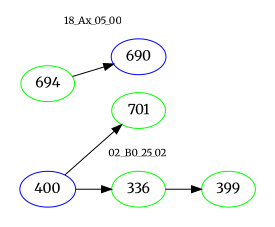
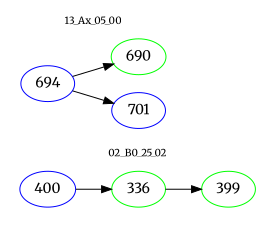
(93, 21) -> (93, 21)
(139, 57) -> (139, 57)
(48, 84) -> (48, 84)
(139, 111) -> (139, 111)
(90, 153) -> (88, 96)
